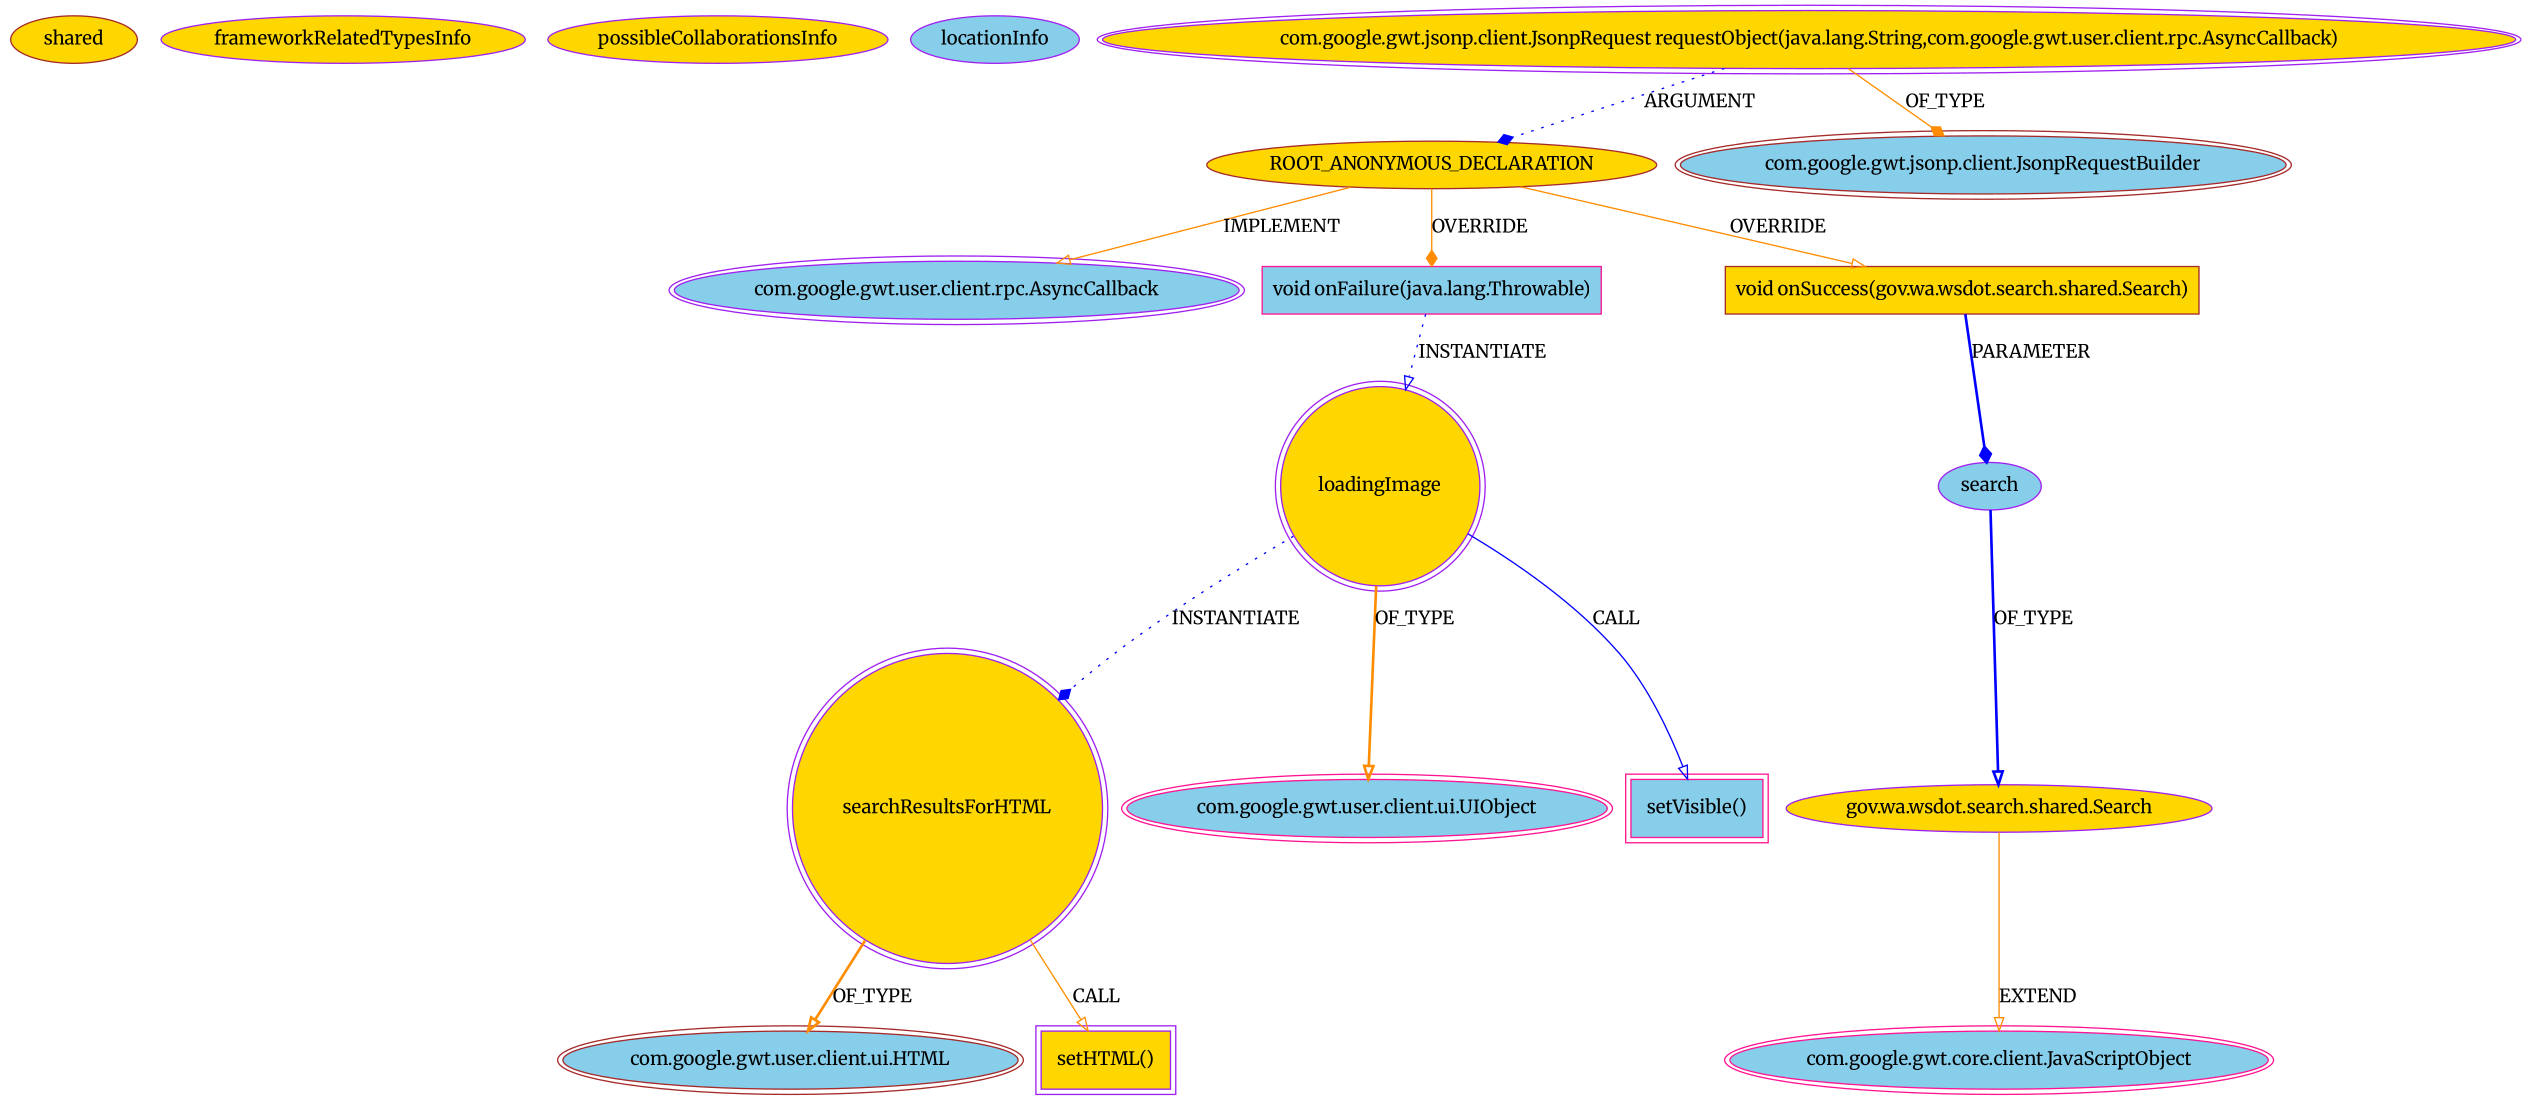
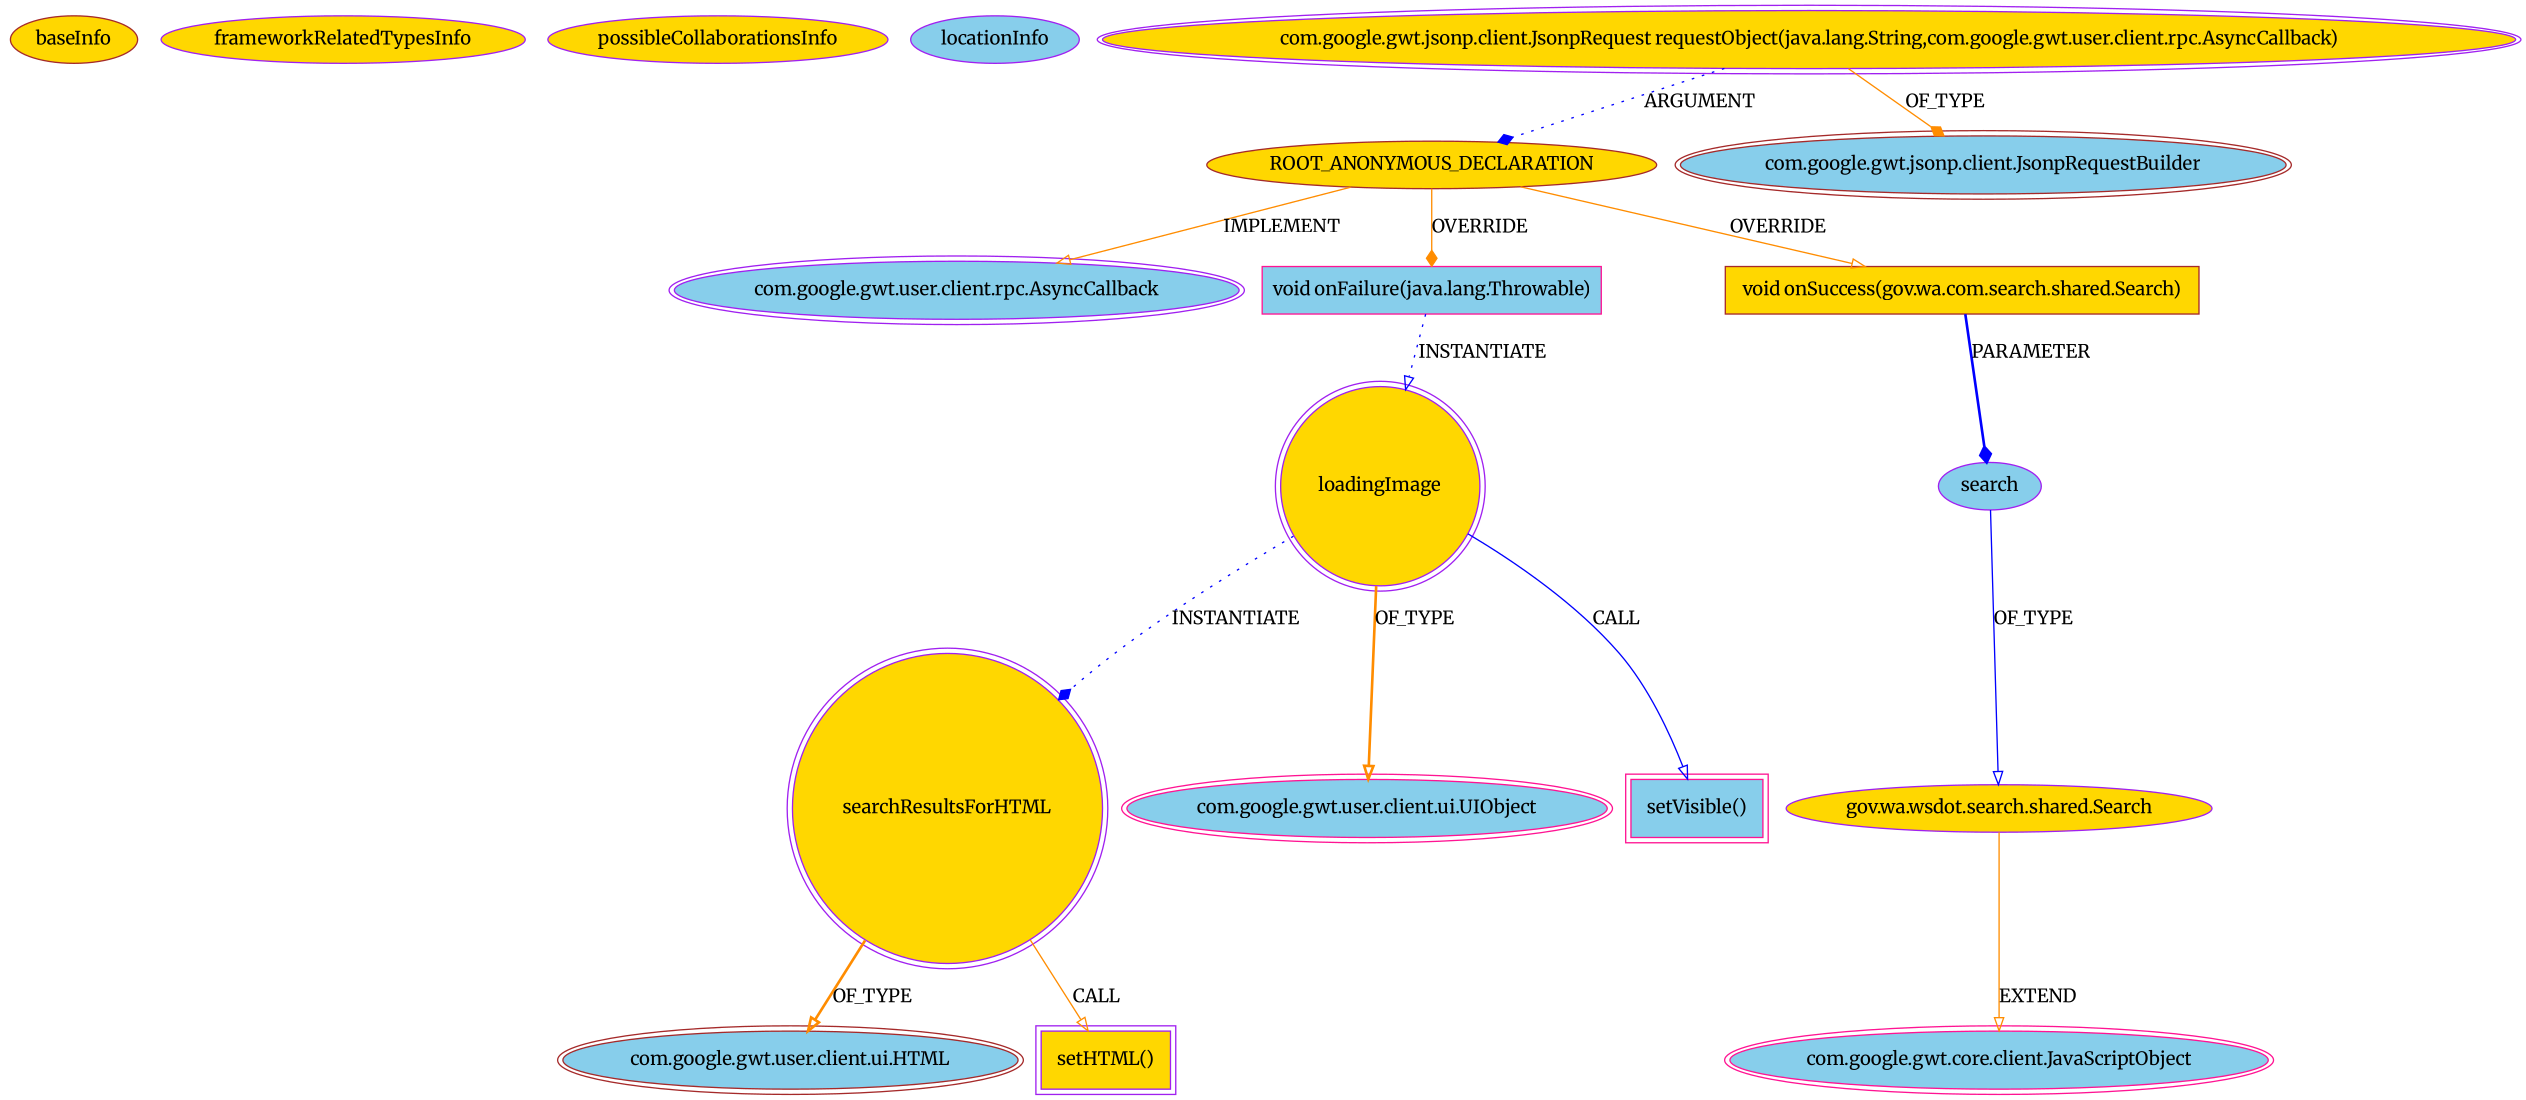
(74, 40) -> (74, 40)
(1962, 290) -> (1962, 290)
(1994, 641) -> (1994, 641)
